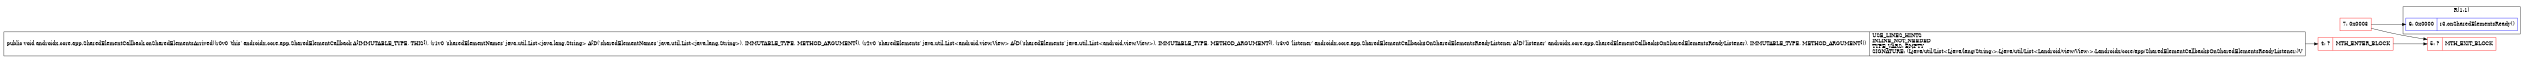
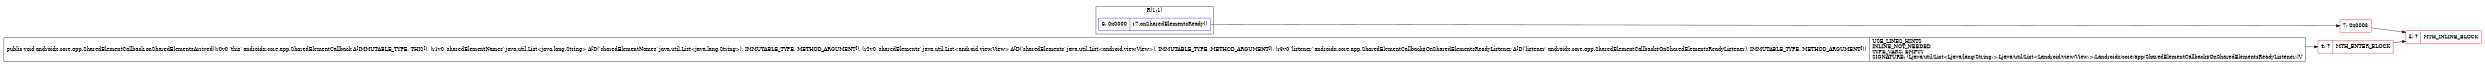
(2387, 24) -> (1773, 25)
(2477, 24) -> (1170, 24)
(2469, 44) -> (2451, 37)
